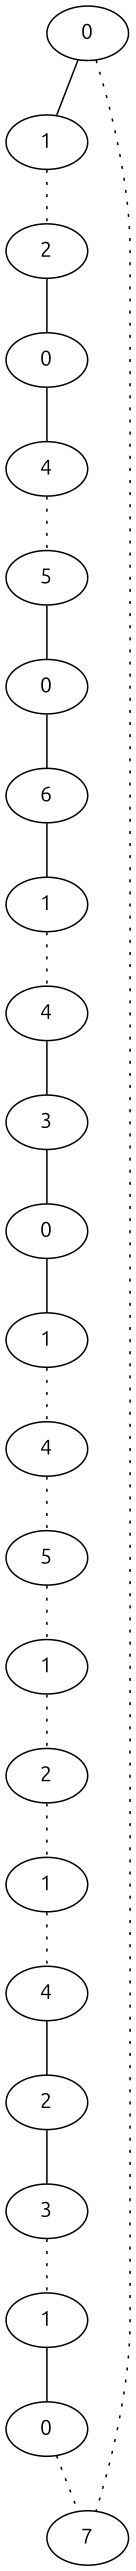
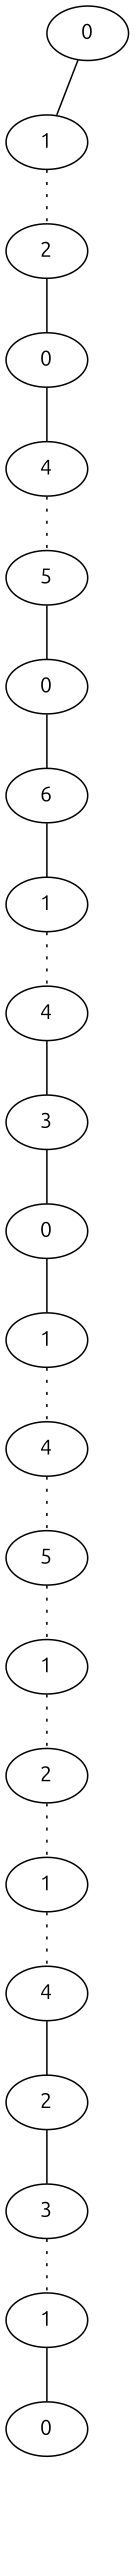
(88, 2538) -> none
